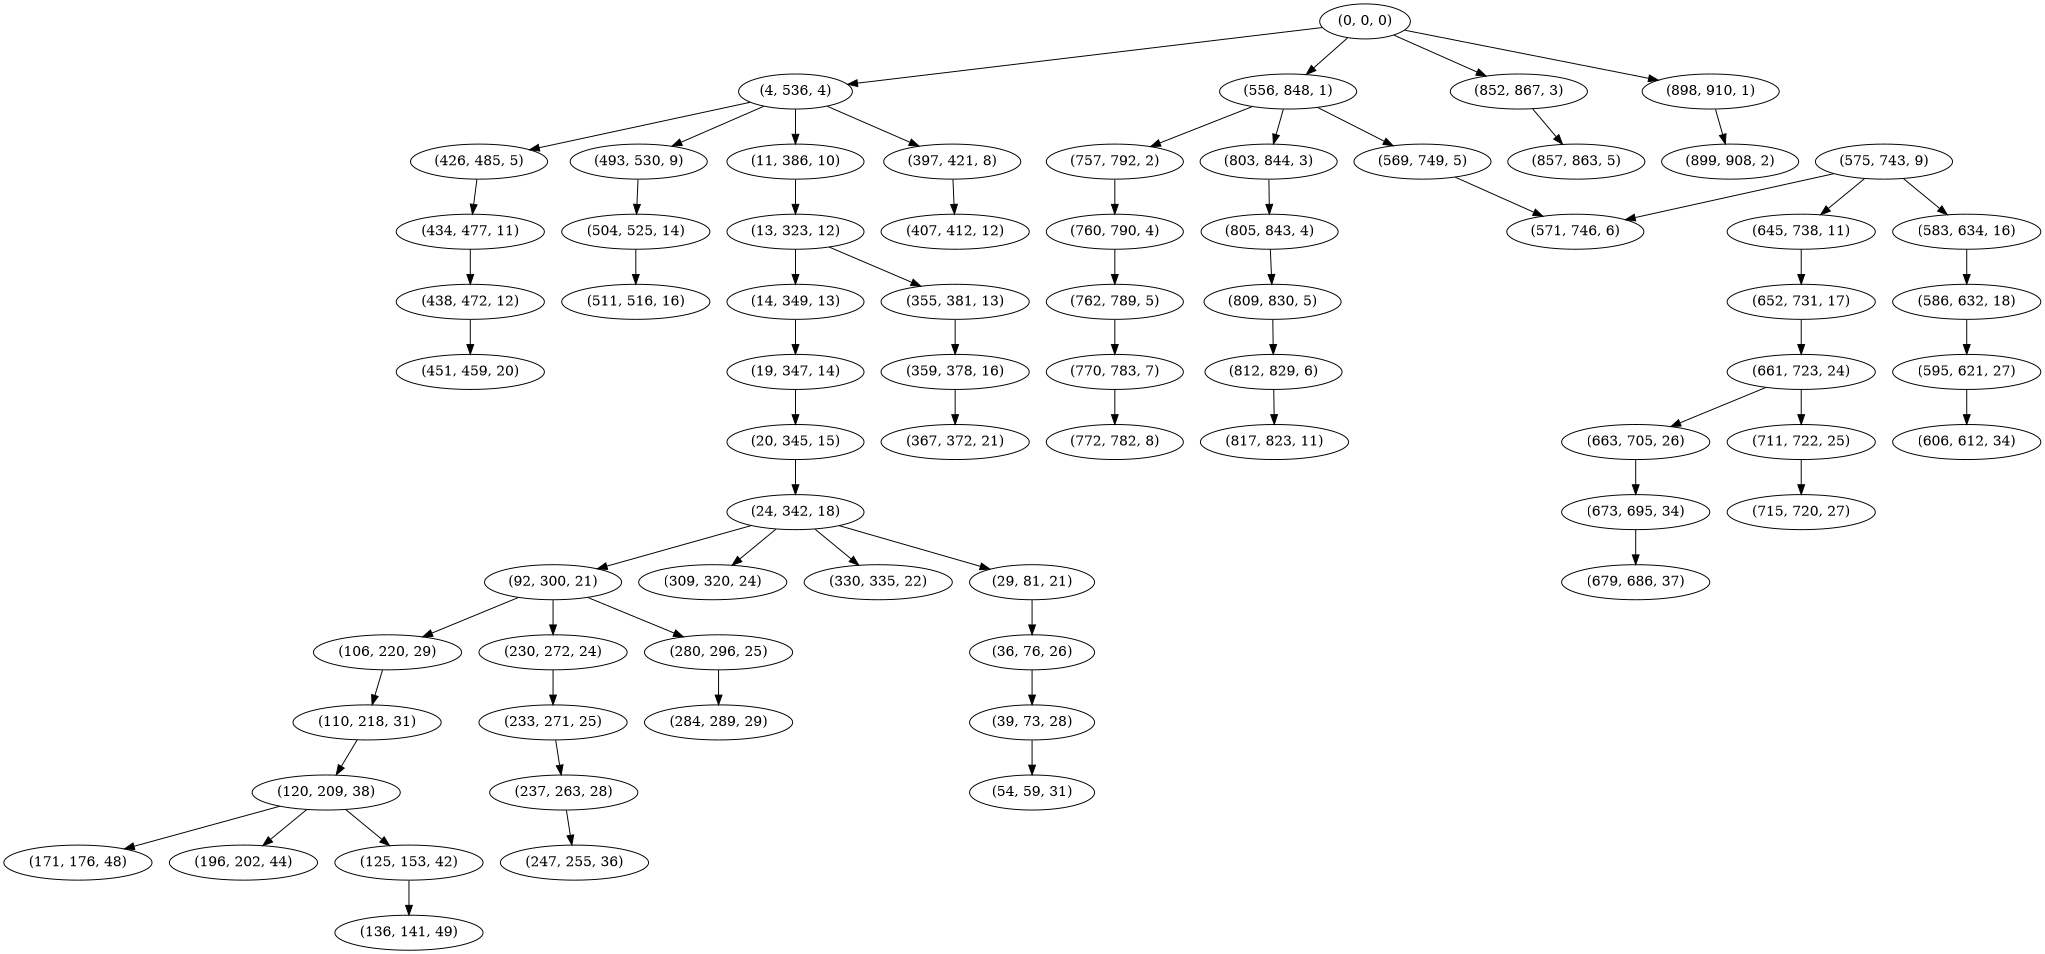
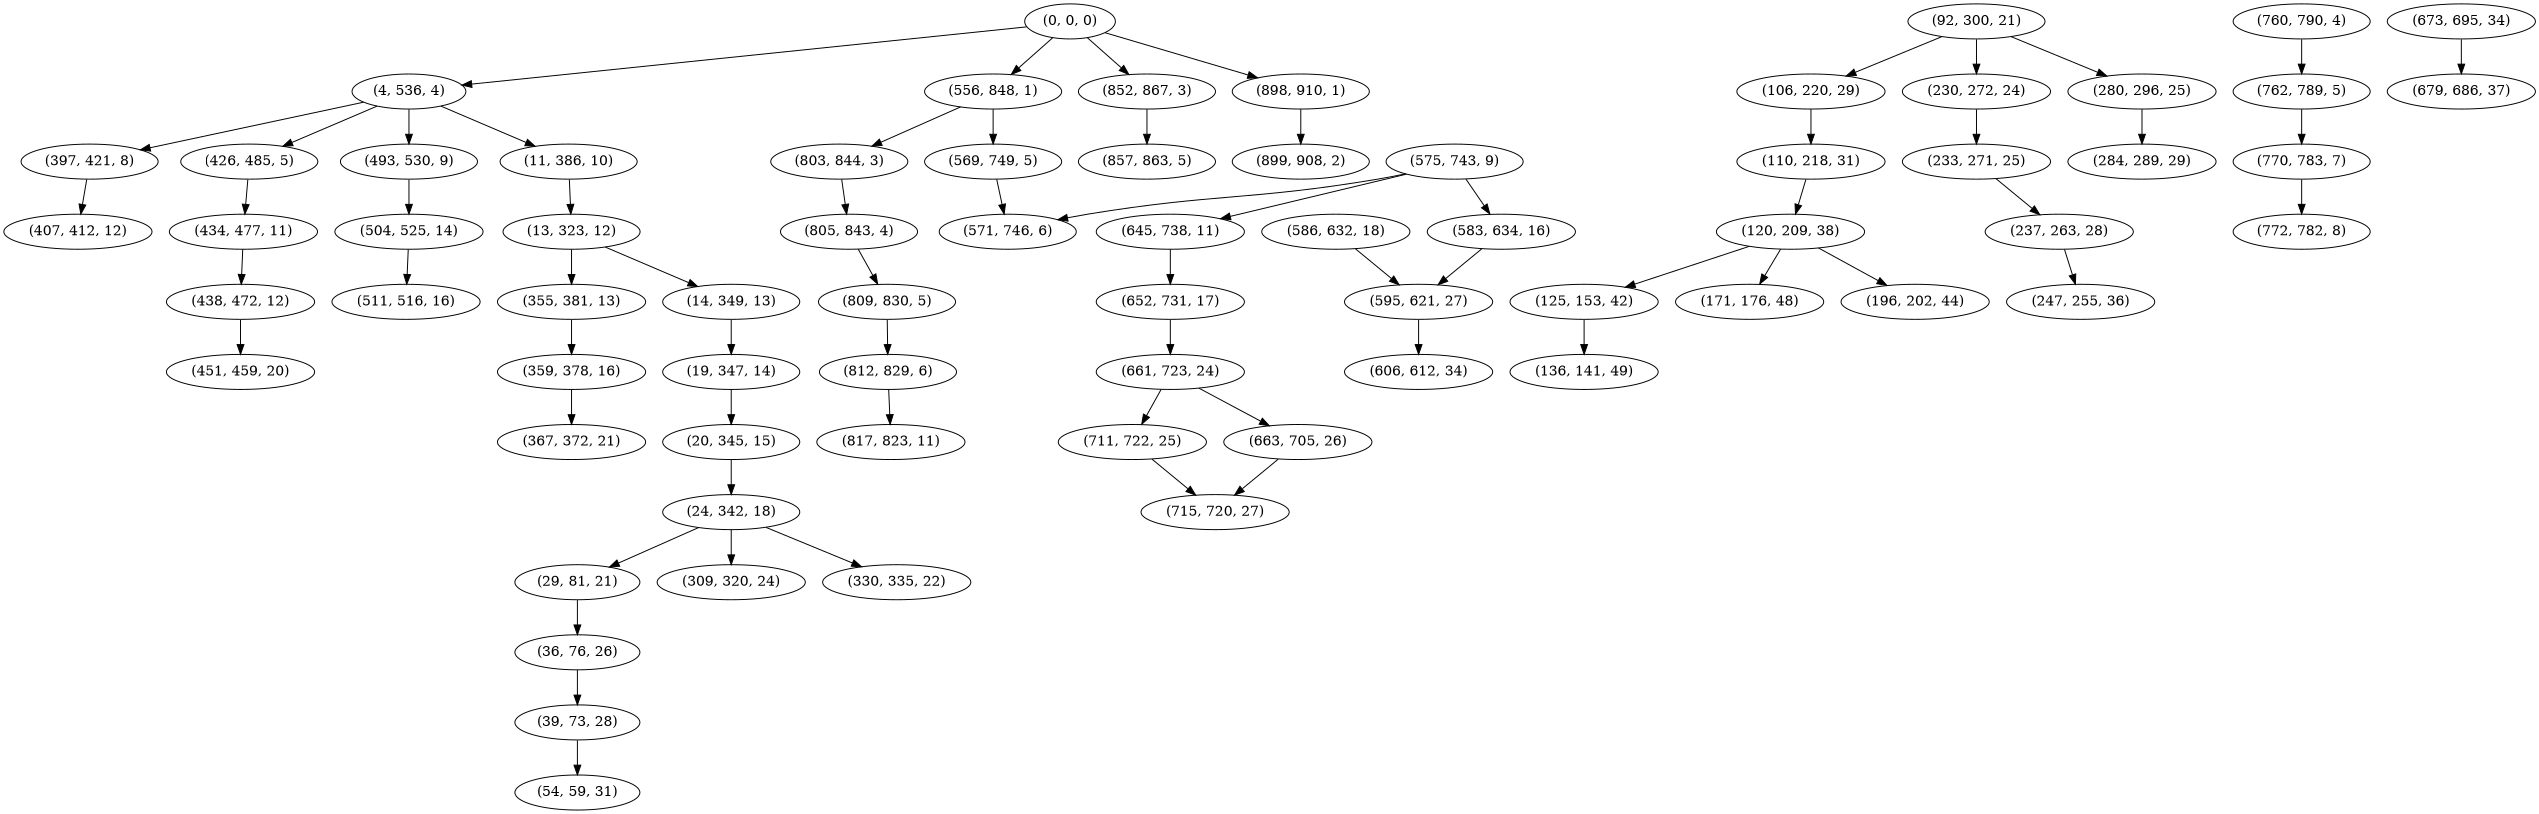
(1115, 162) -> none
(1967, 262) -> (1464, 264)
(1636, 472) -> (1260, 474)
(679, 546) -> none
